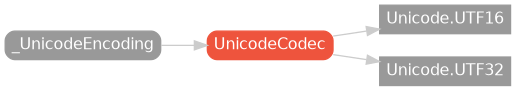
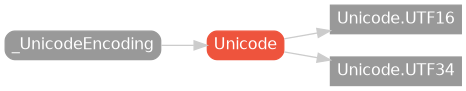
(270, 45) -> (246, 45)
(445, 71) -> (396, 71)
